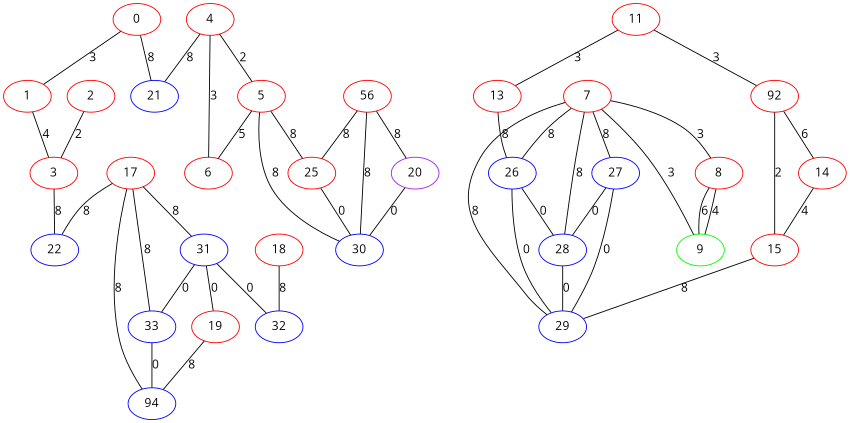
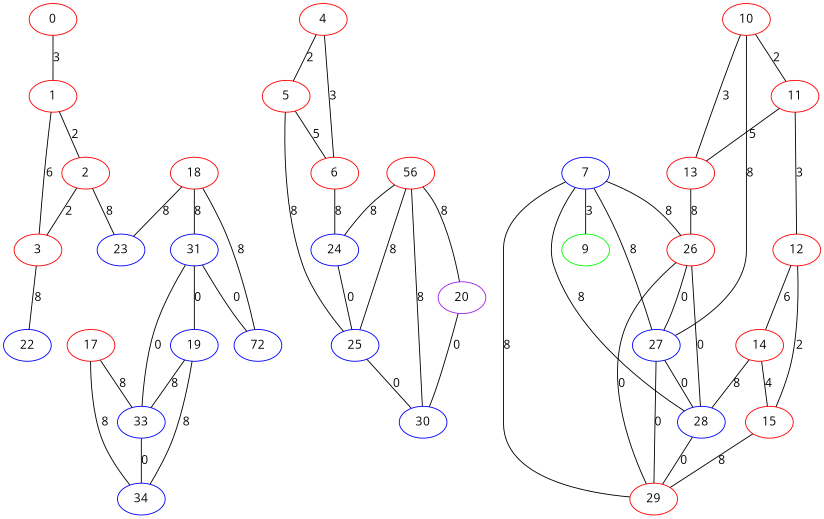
none -> (746, 19)
(578, 58) -> (753, 135)
(155, 96) -> none
(587, 96) -> (586, 173)
(775, 96) -> (797, 250)
(46, 135) -> (50, 173)
none -> (69, 135)
(312, 173) -> (355, 345)
(512, 173) -> (691, 250)
(719, 173) -> none
(274, 192) -> none
(83, 205) -> none
(167, 212) -> (194, 212)
none -> (121, 250)
none -> (335, 250)
none -> (677, 299)
(216, 327) -> (194, 345)
(279, 327) -> (258, 345)
(563, 327) -> (654, 499)
none -> (168, 384)
none -> (731, 384)
(152, 404) -> (141, 499)
